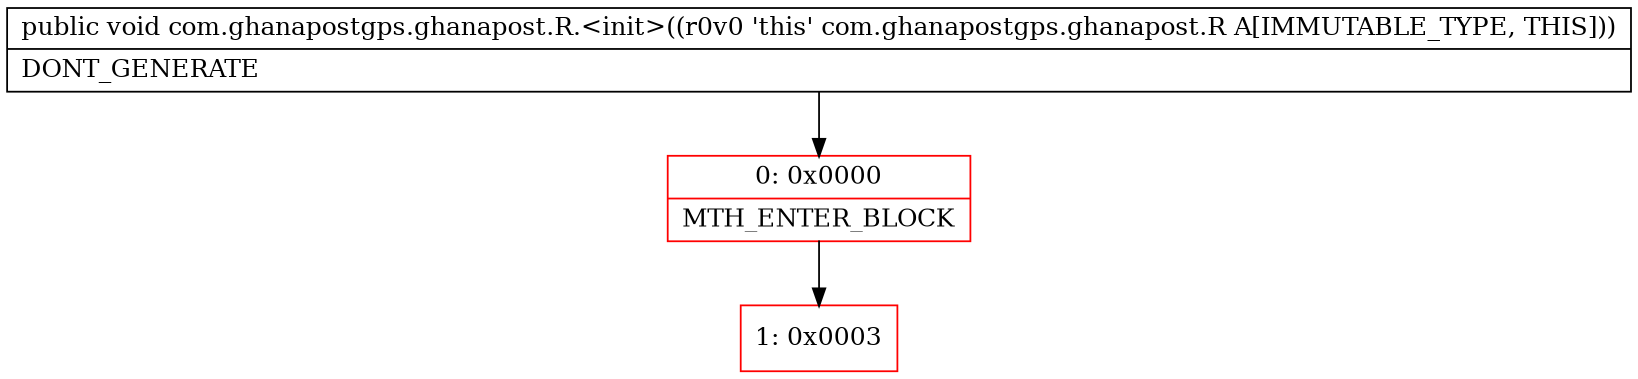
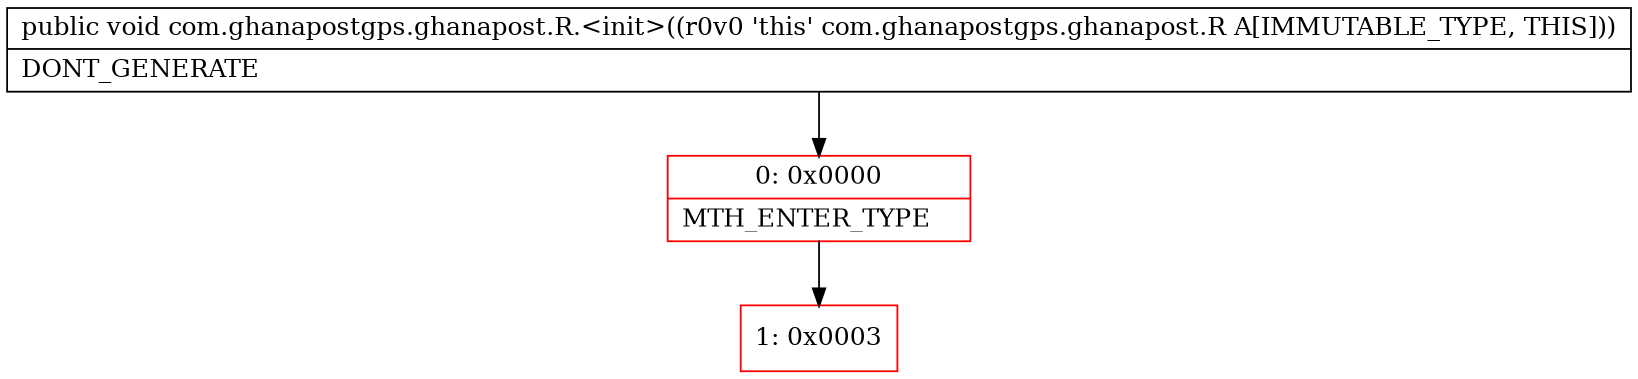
(819, 219) -> (807, 219)
